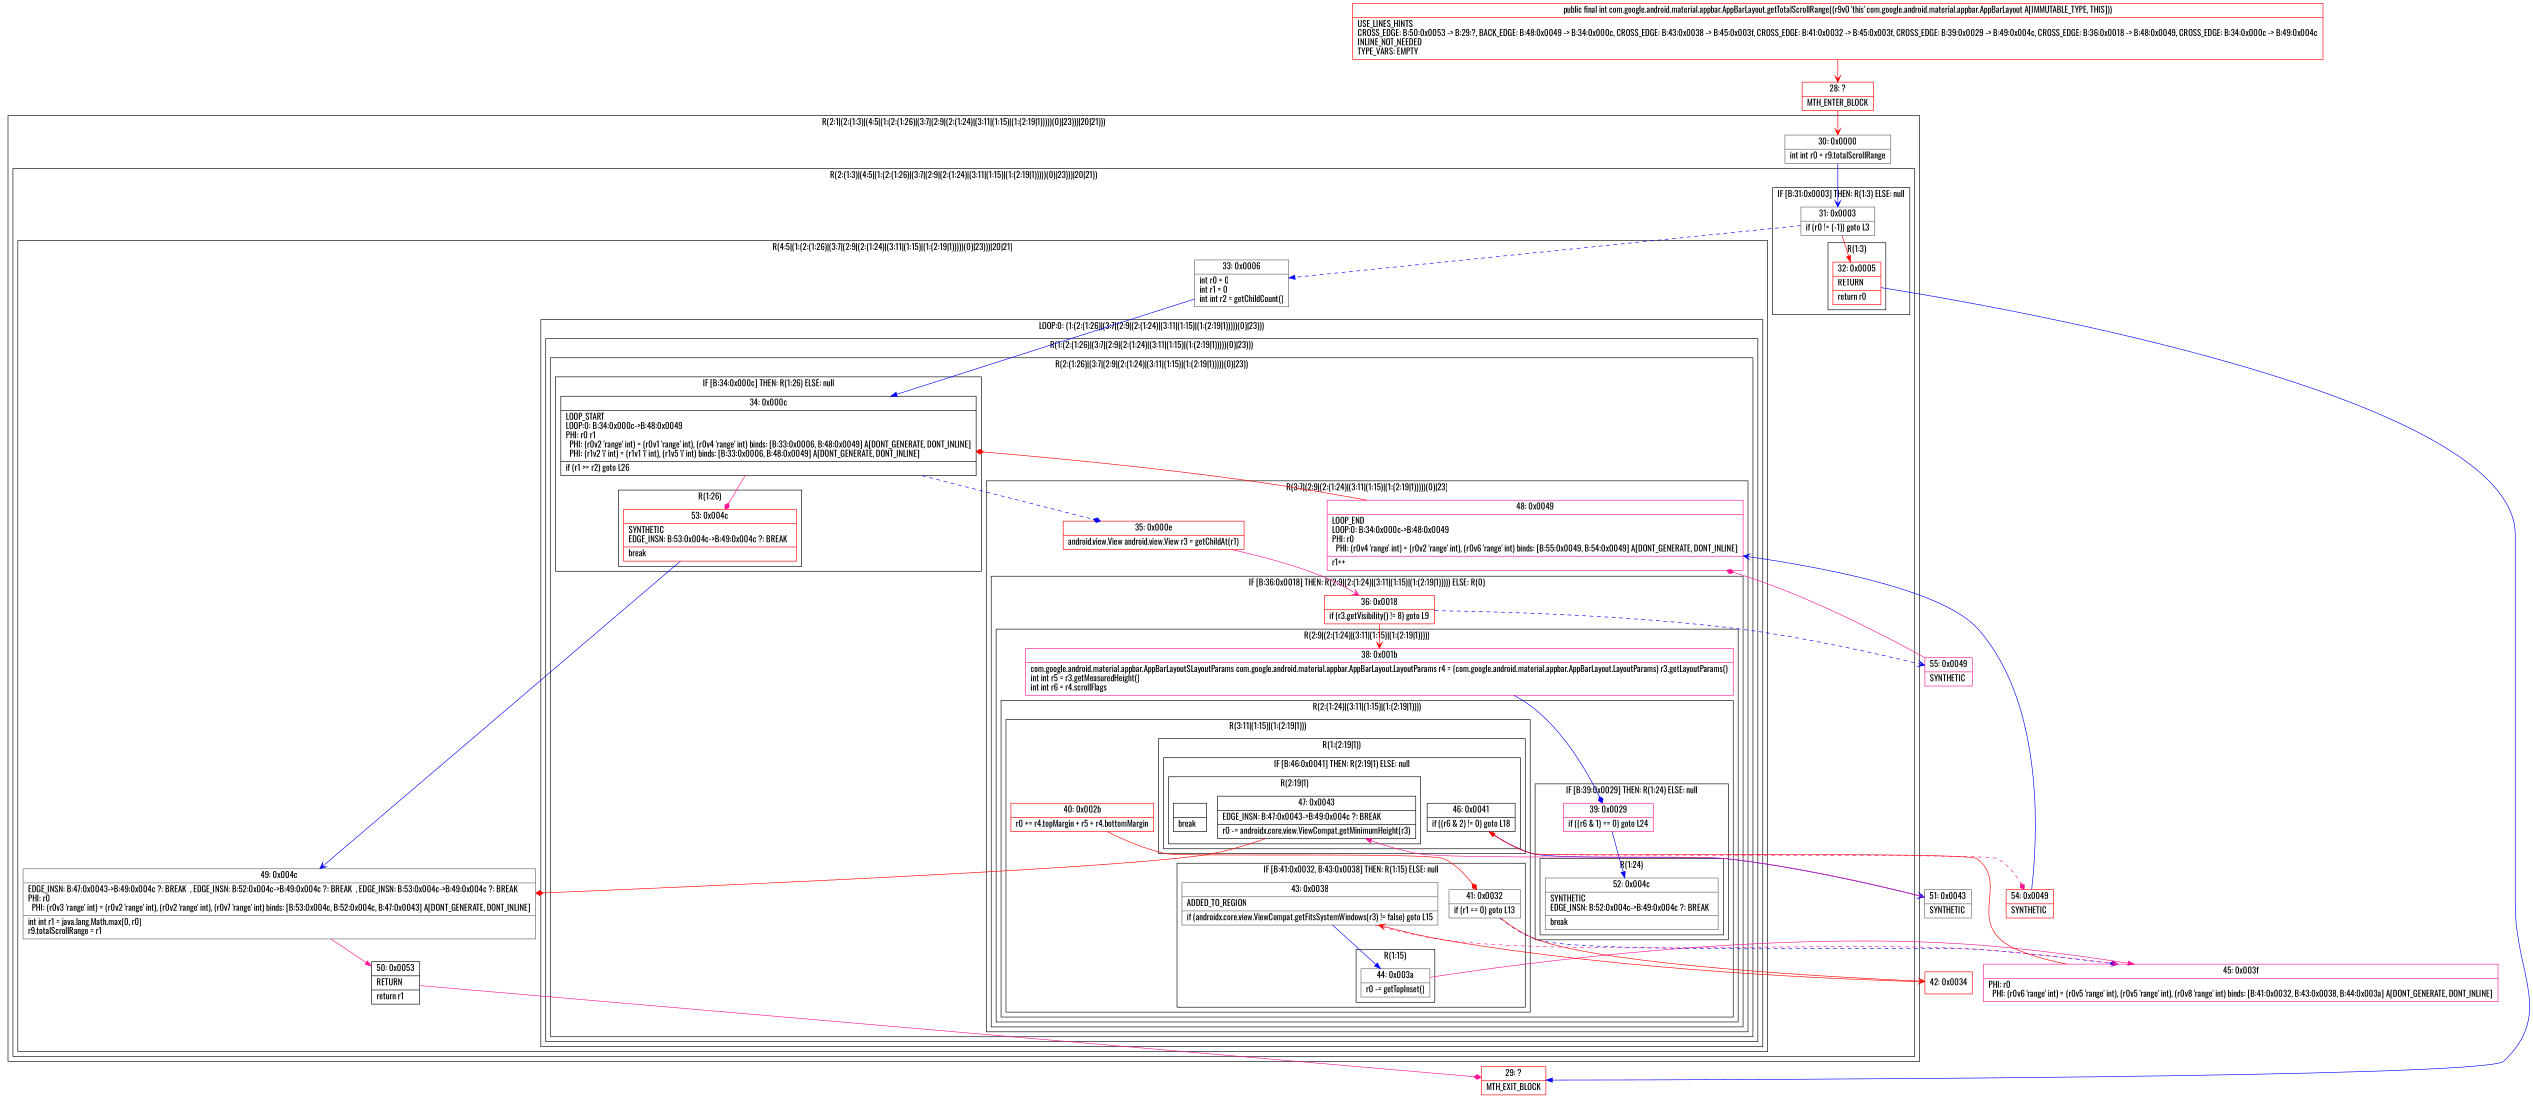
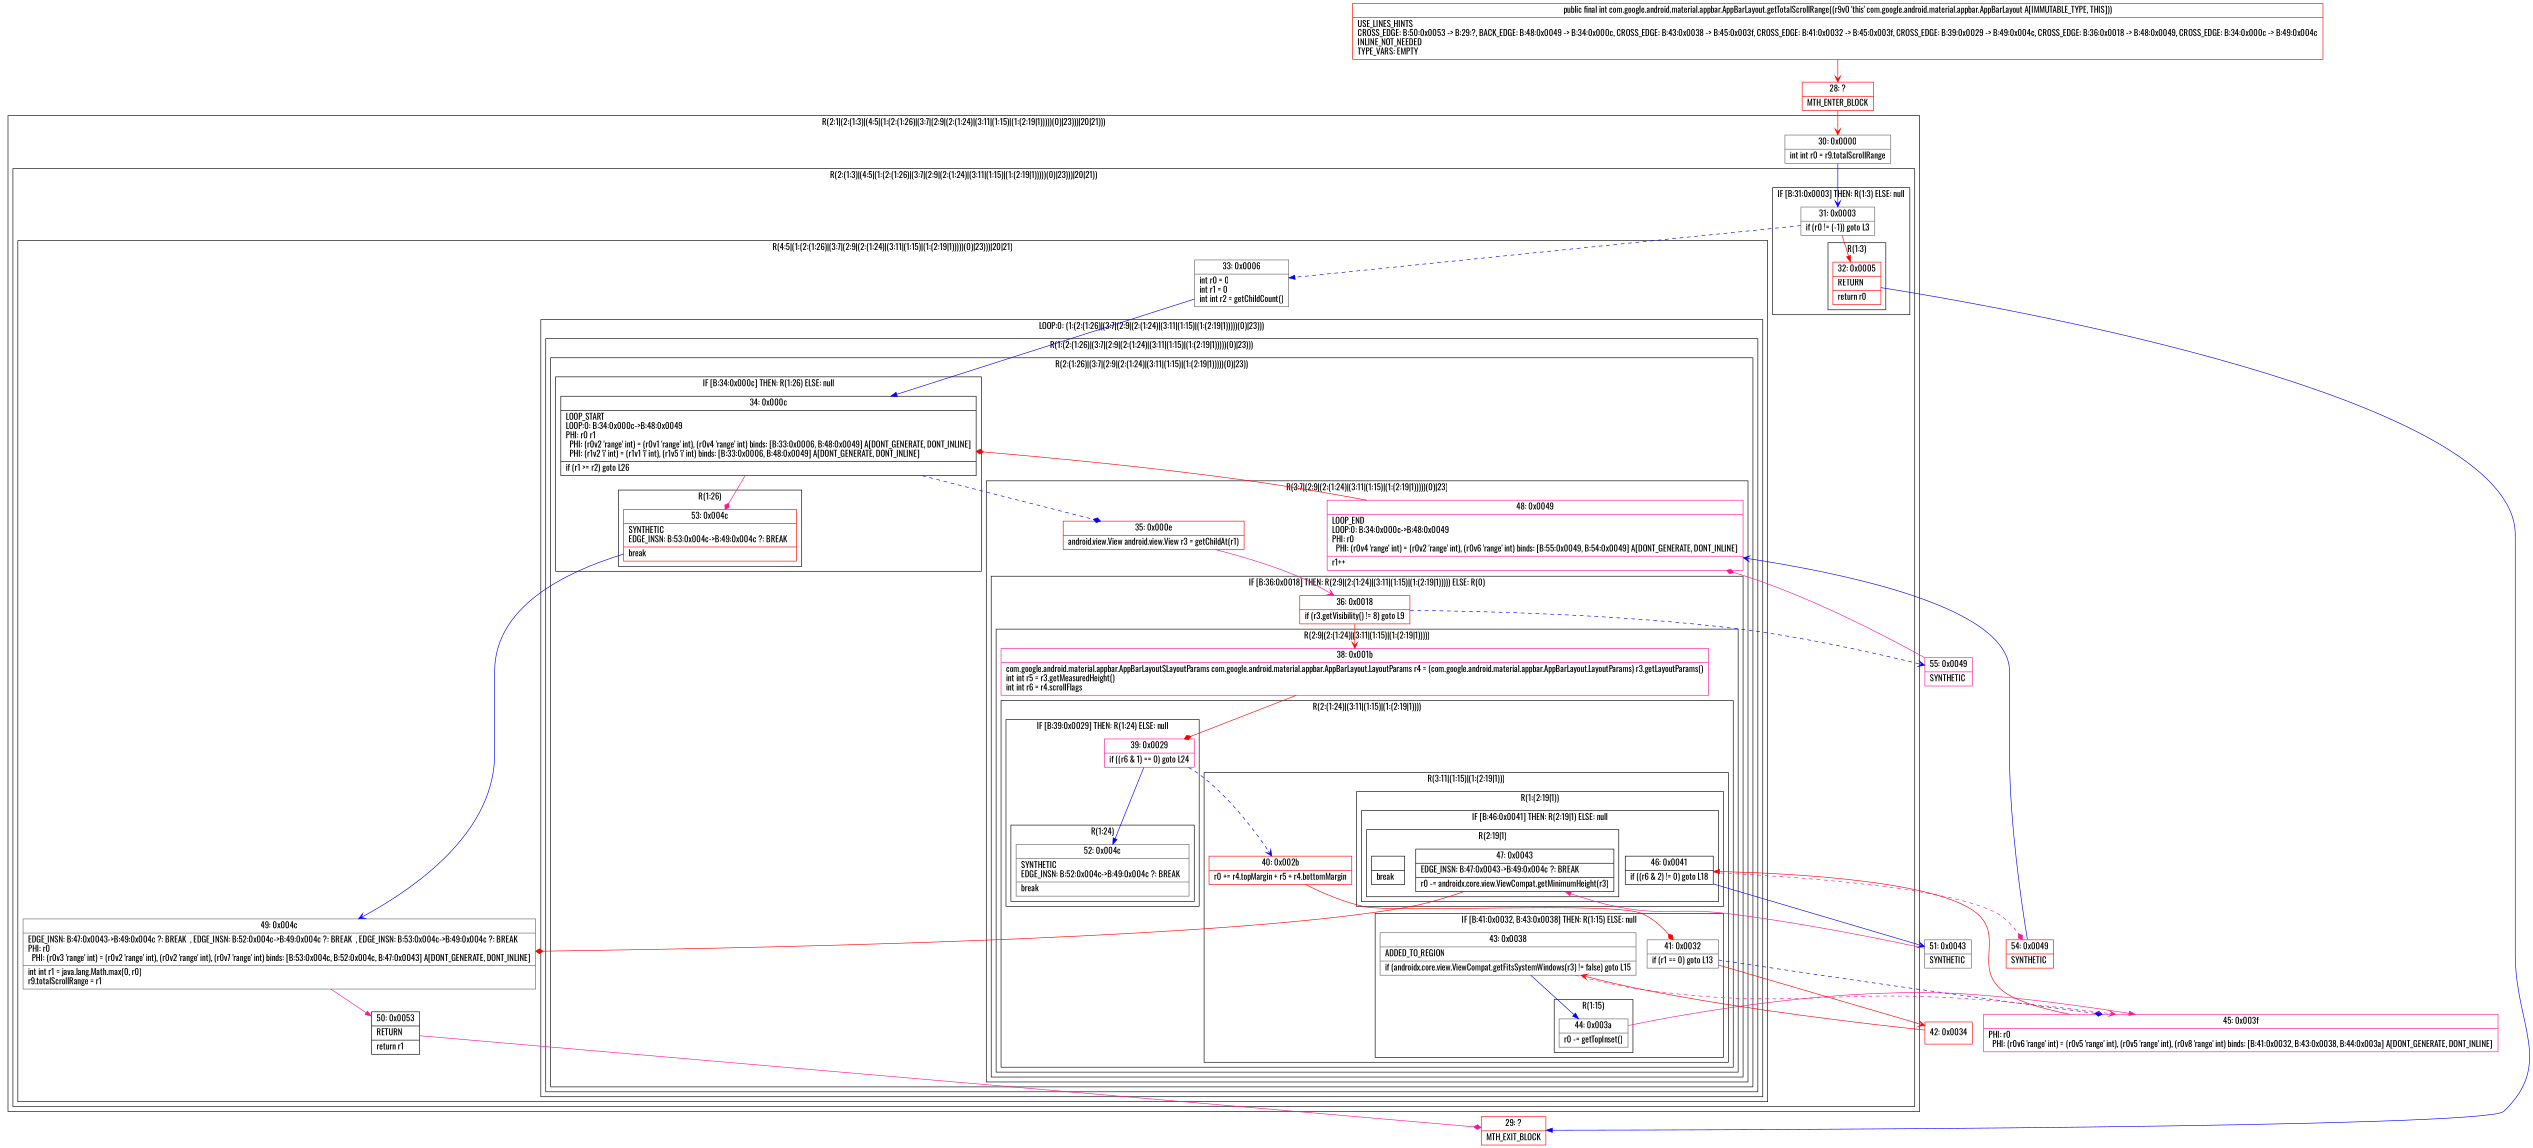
(1564, 739) -> (1244, 716)
none -> (1233, 805)
